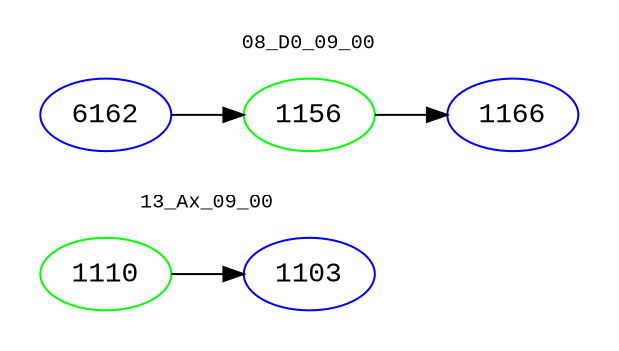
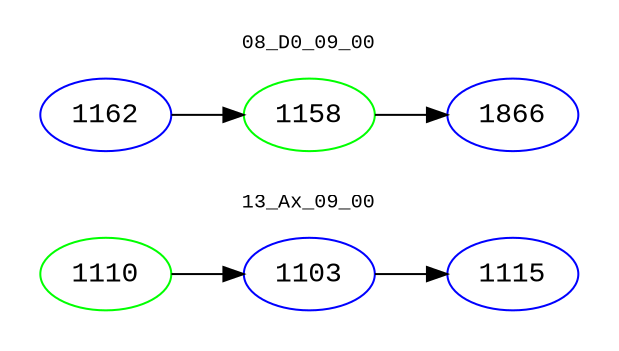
(106, 115) -> (106, 115)
(309, 115) -> (309, 115)
(513, 115) -> (513, 115)
none -> (513, 274)
